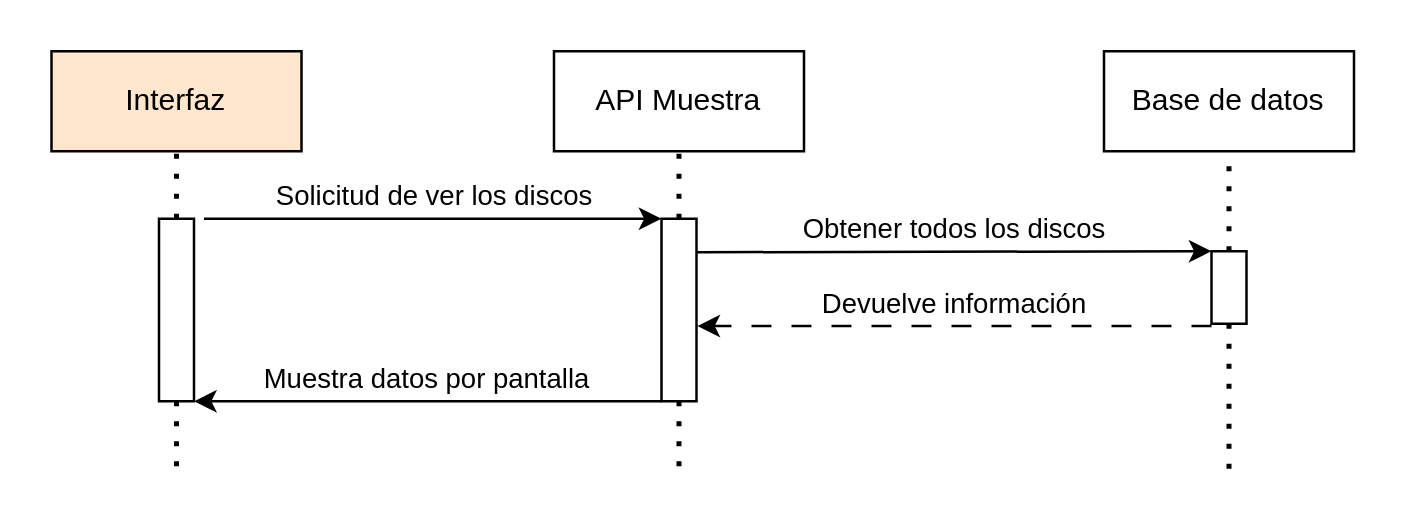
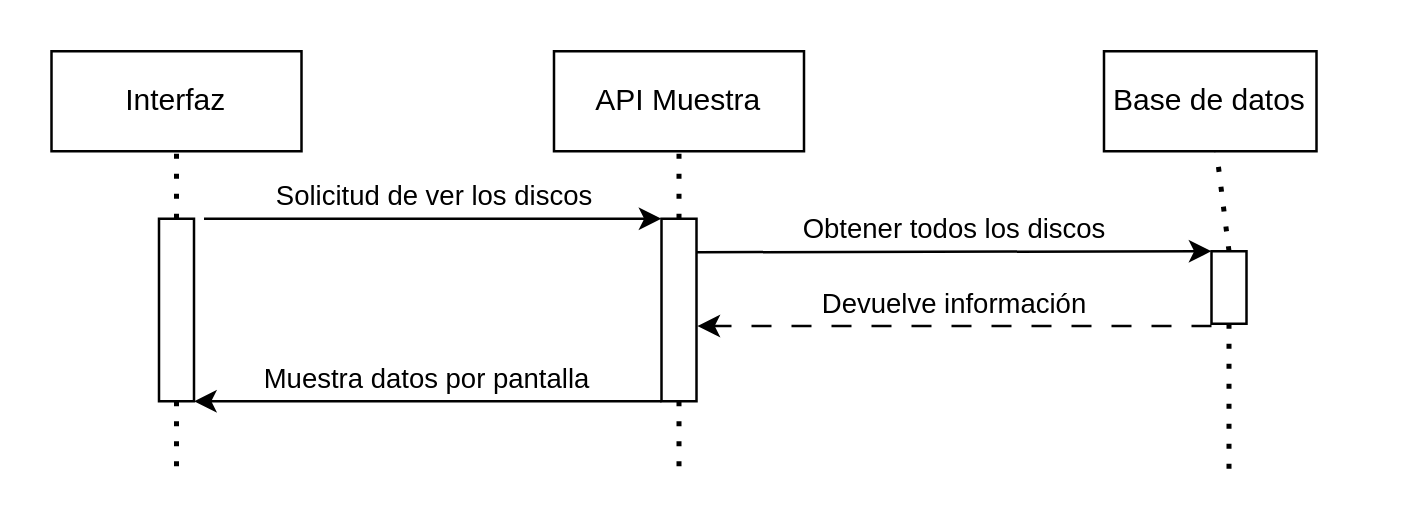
(176, 101) -> (176, 101)
(1229, 101) -> (1210, 101)
